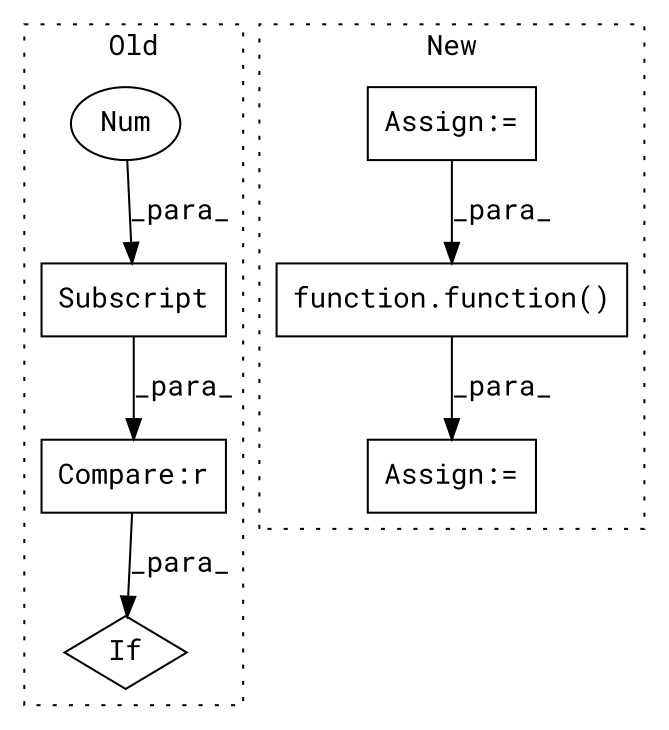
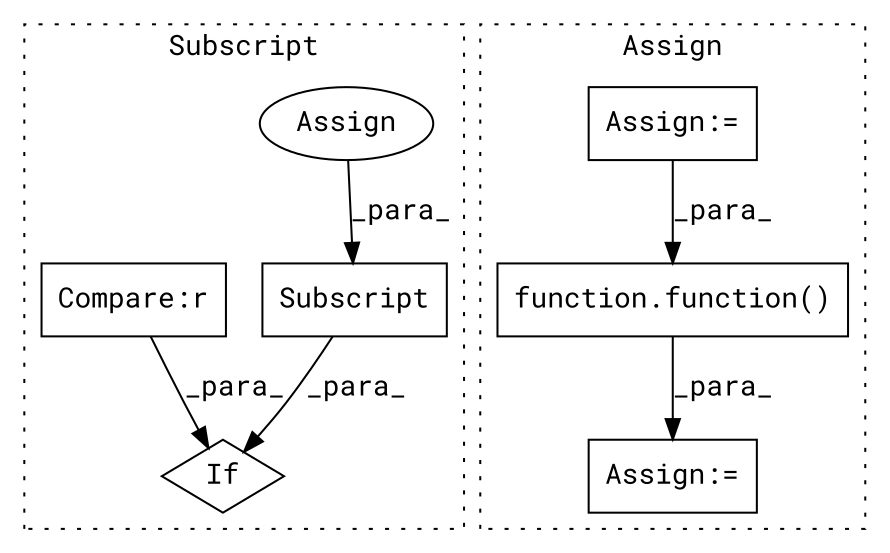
(134, 48) -> (244, 48)
(452, 48) -> (673, 48)
(126, 124) -> (347, 124)
(134, 378) -> (297, 388)
